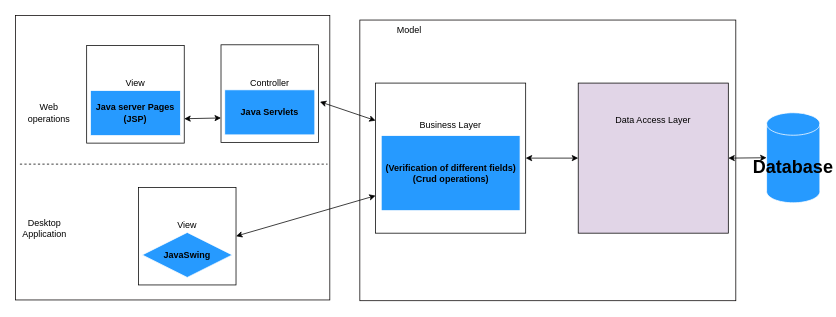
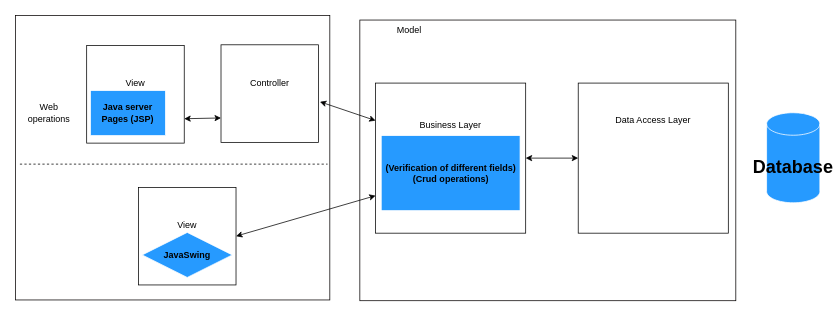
(270, 112) -> none
(135, 113) -> (128, 113)
(653, 158) -> (653, 158)
(758, 158) -> none
(45, 228) -> none
